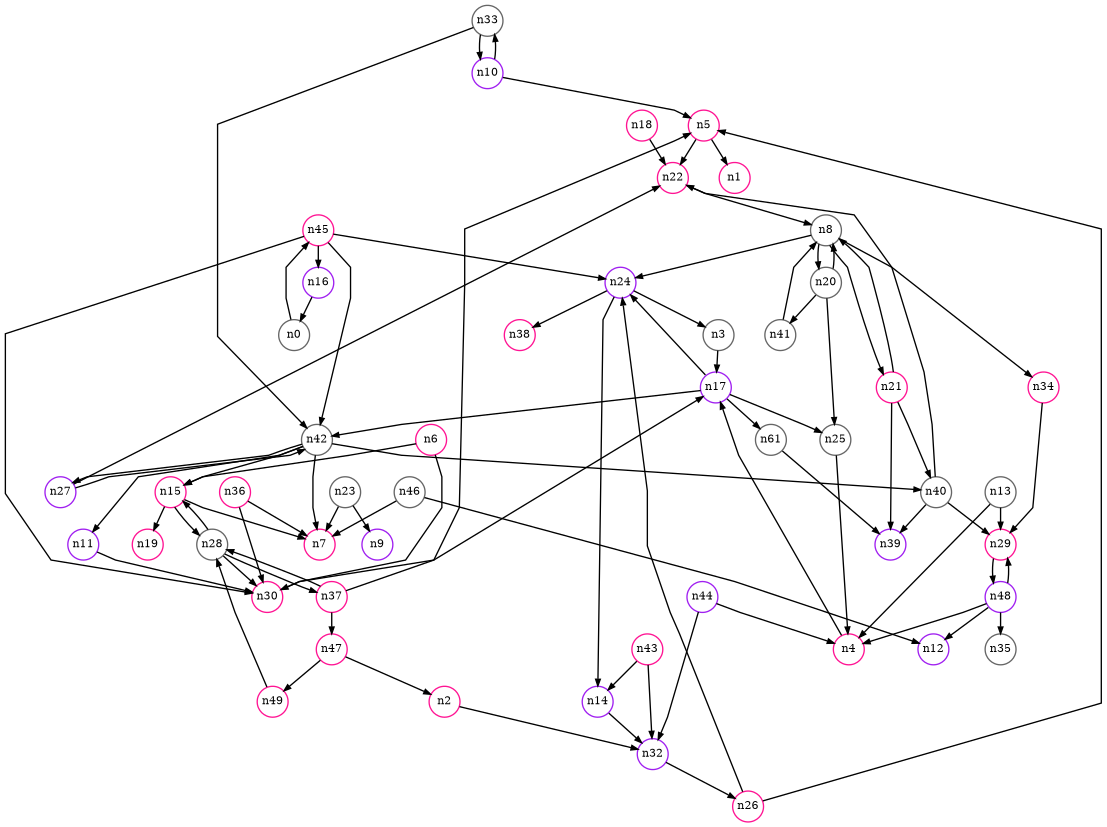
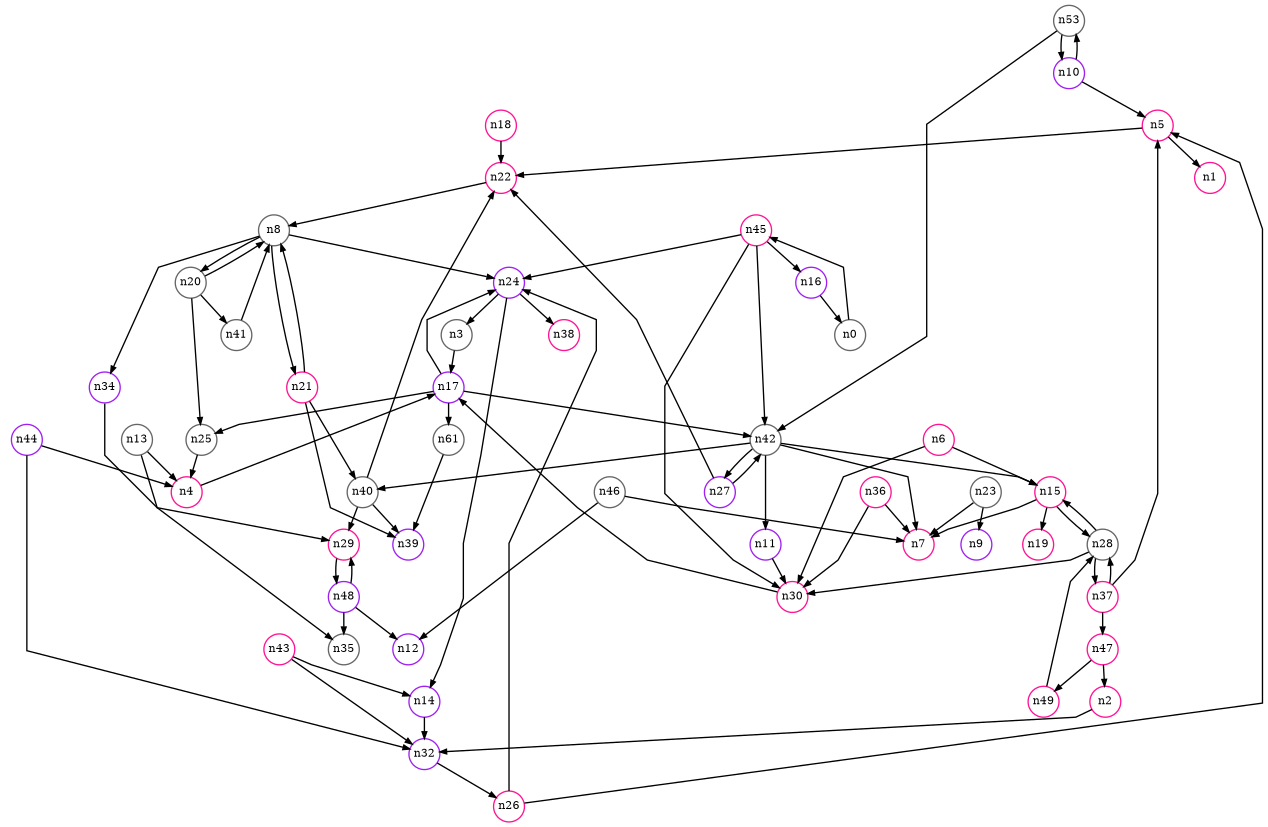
(488, 21) -> (1069, 21)
(1044, 387) -> (105, 387)
(1001, 515) -> (220, 555)
(928, 623) -> none
